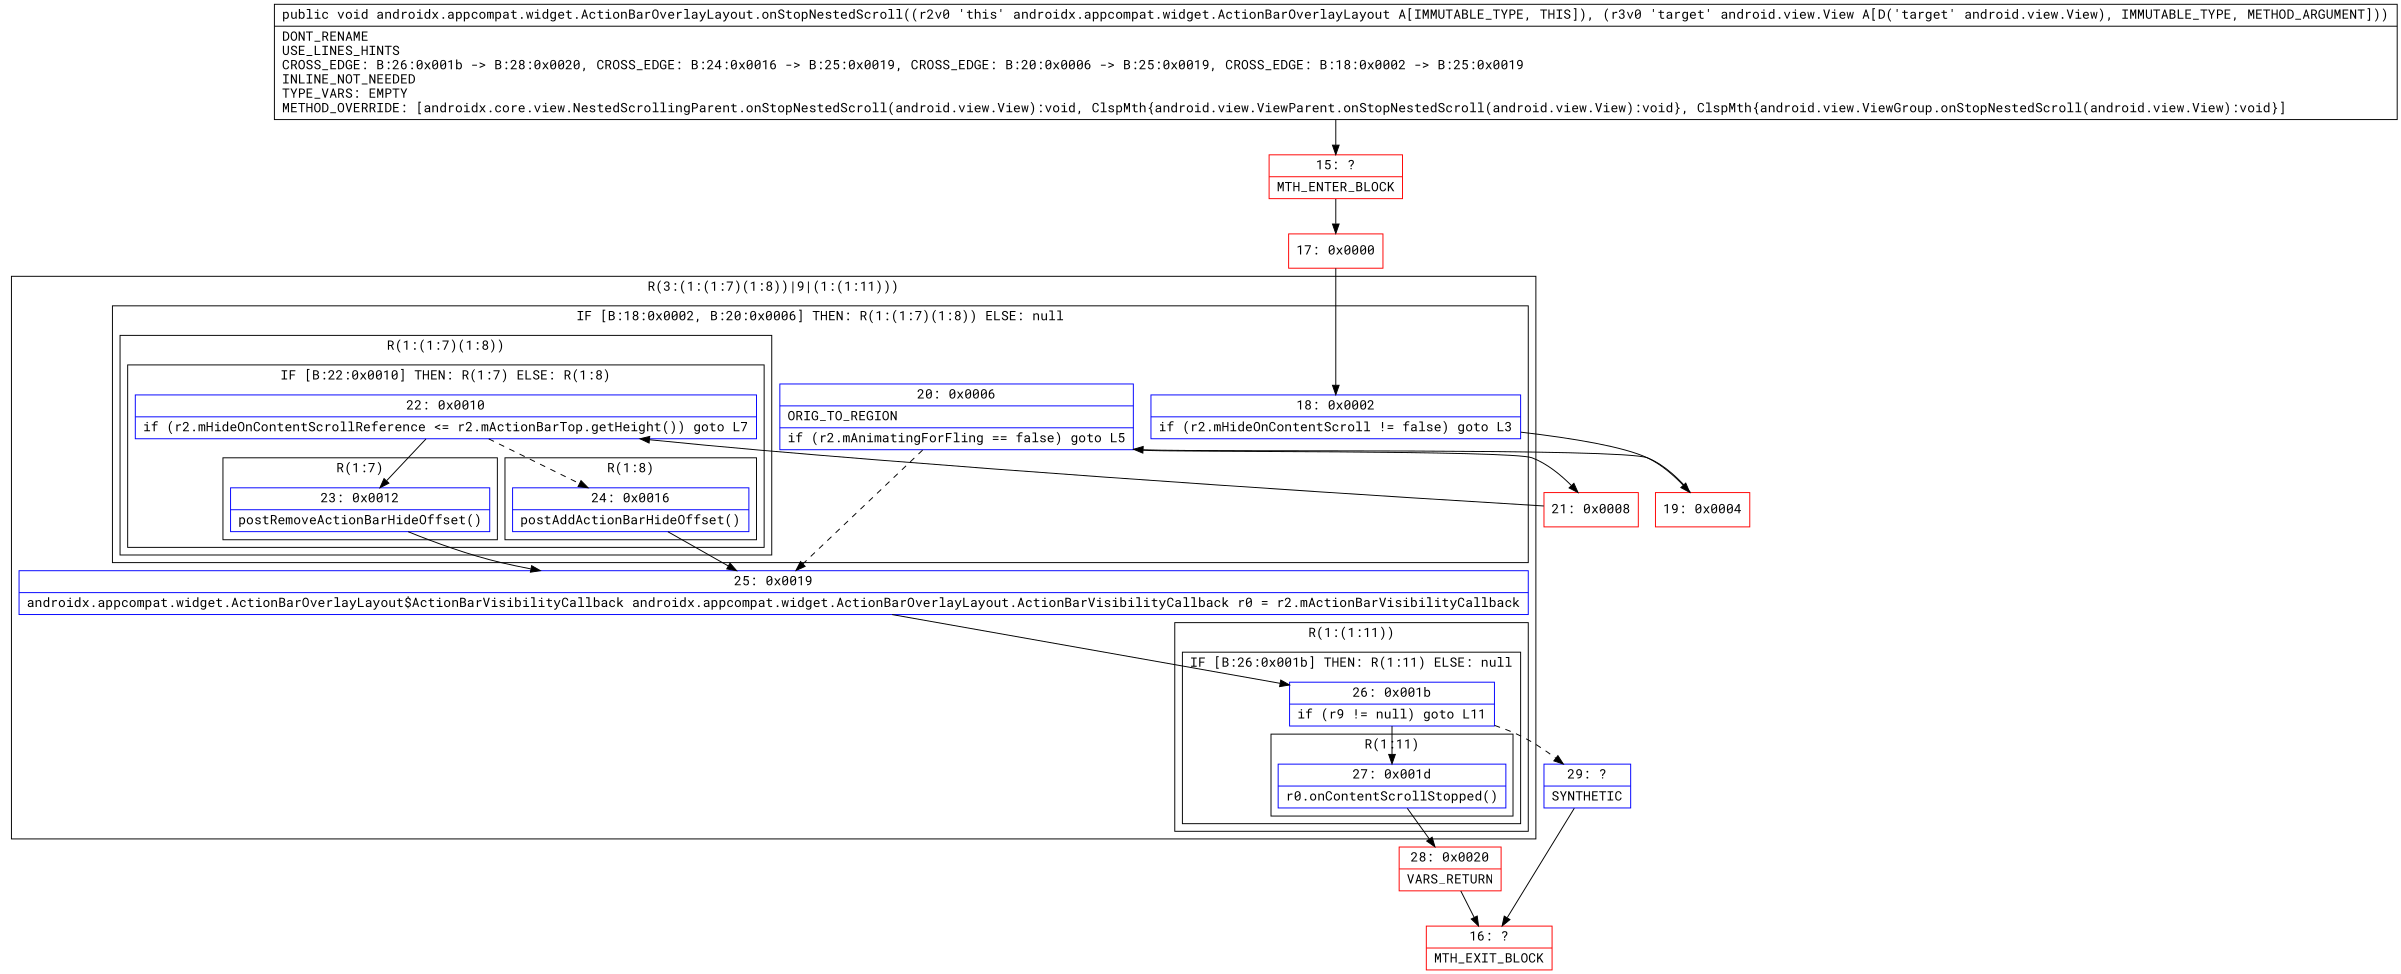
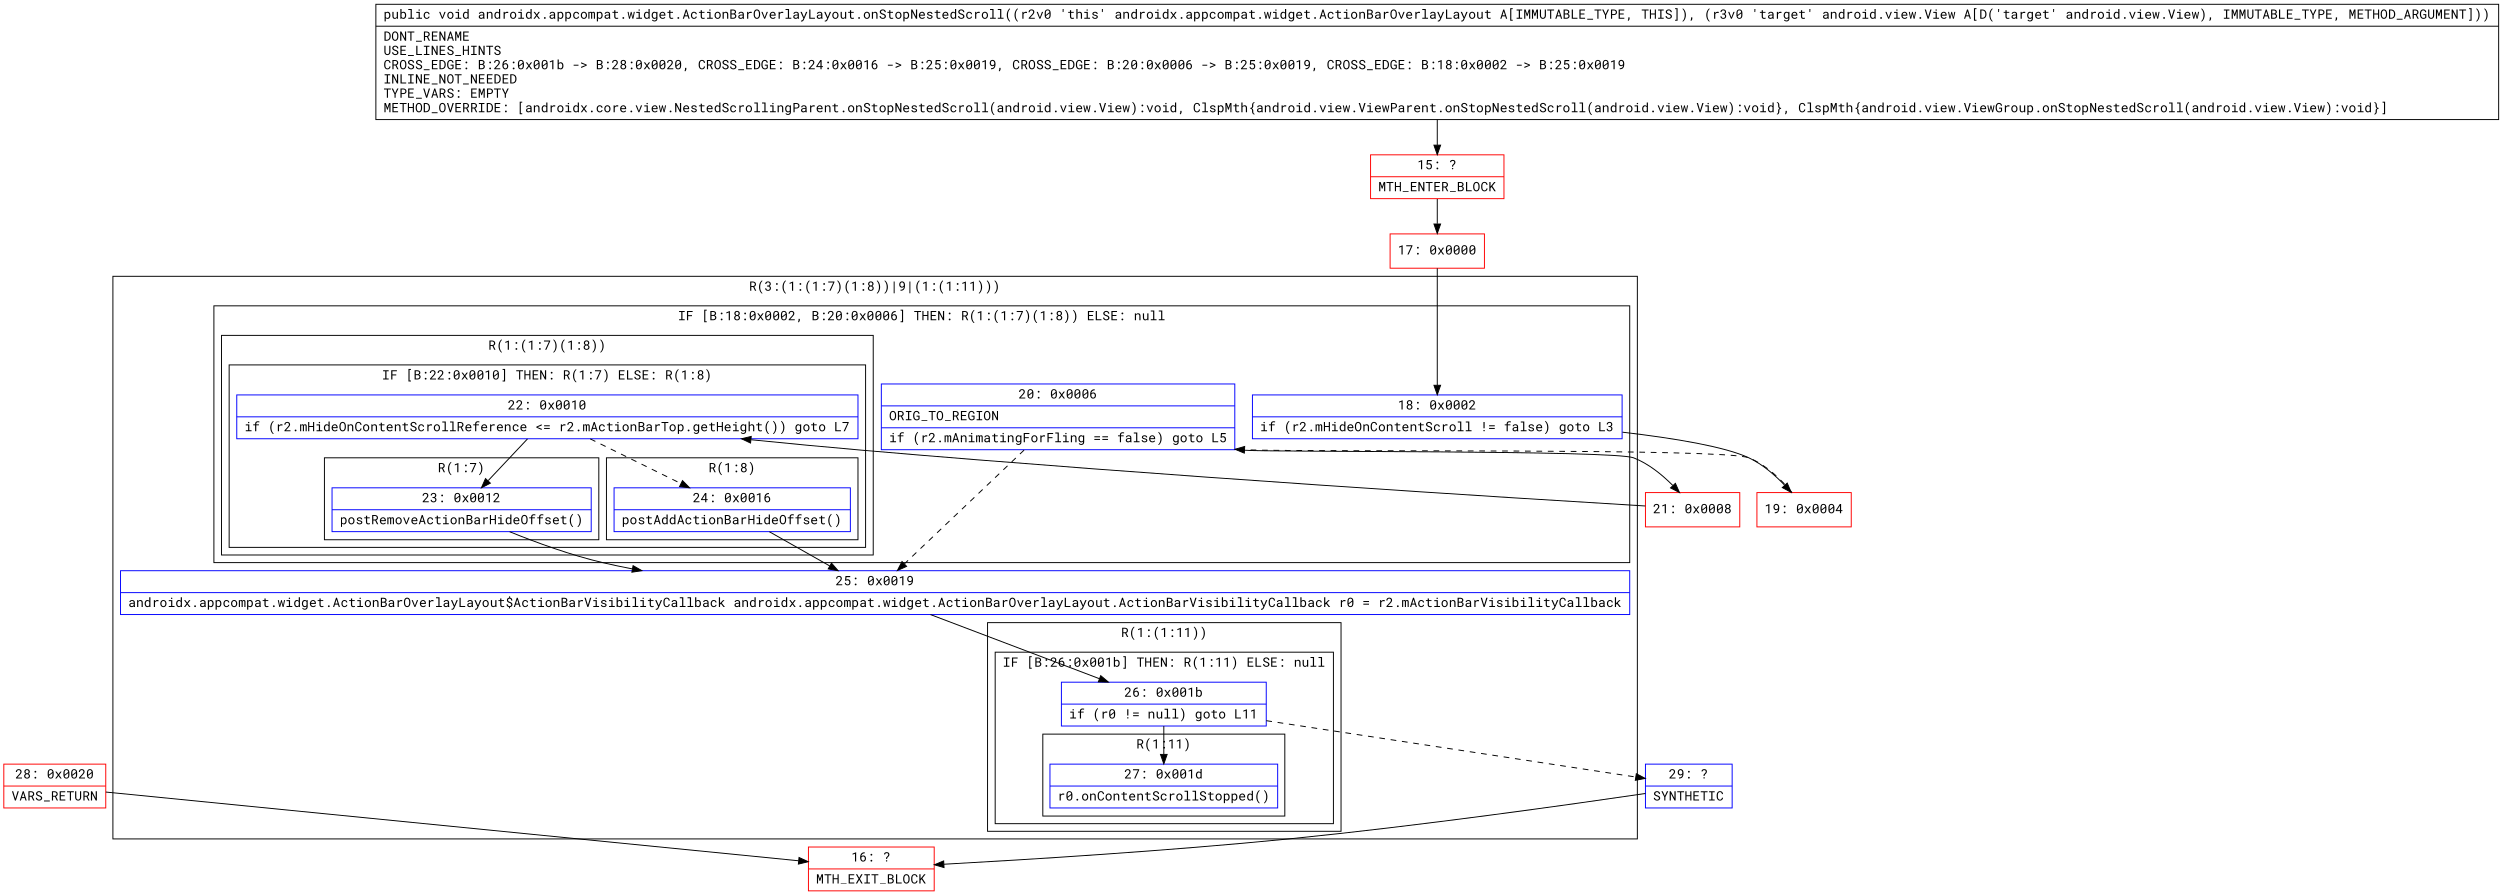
(1549, 452) -> (1651, 452)
(1392, 715) -> (1164, 715)
(1418, 824) -> none
